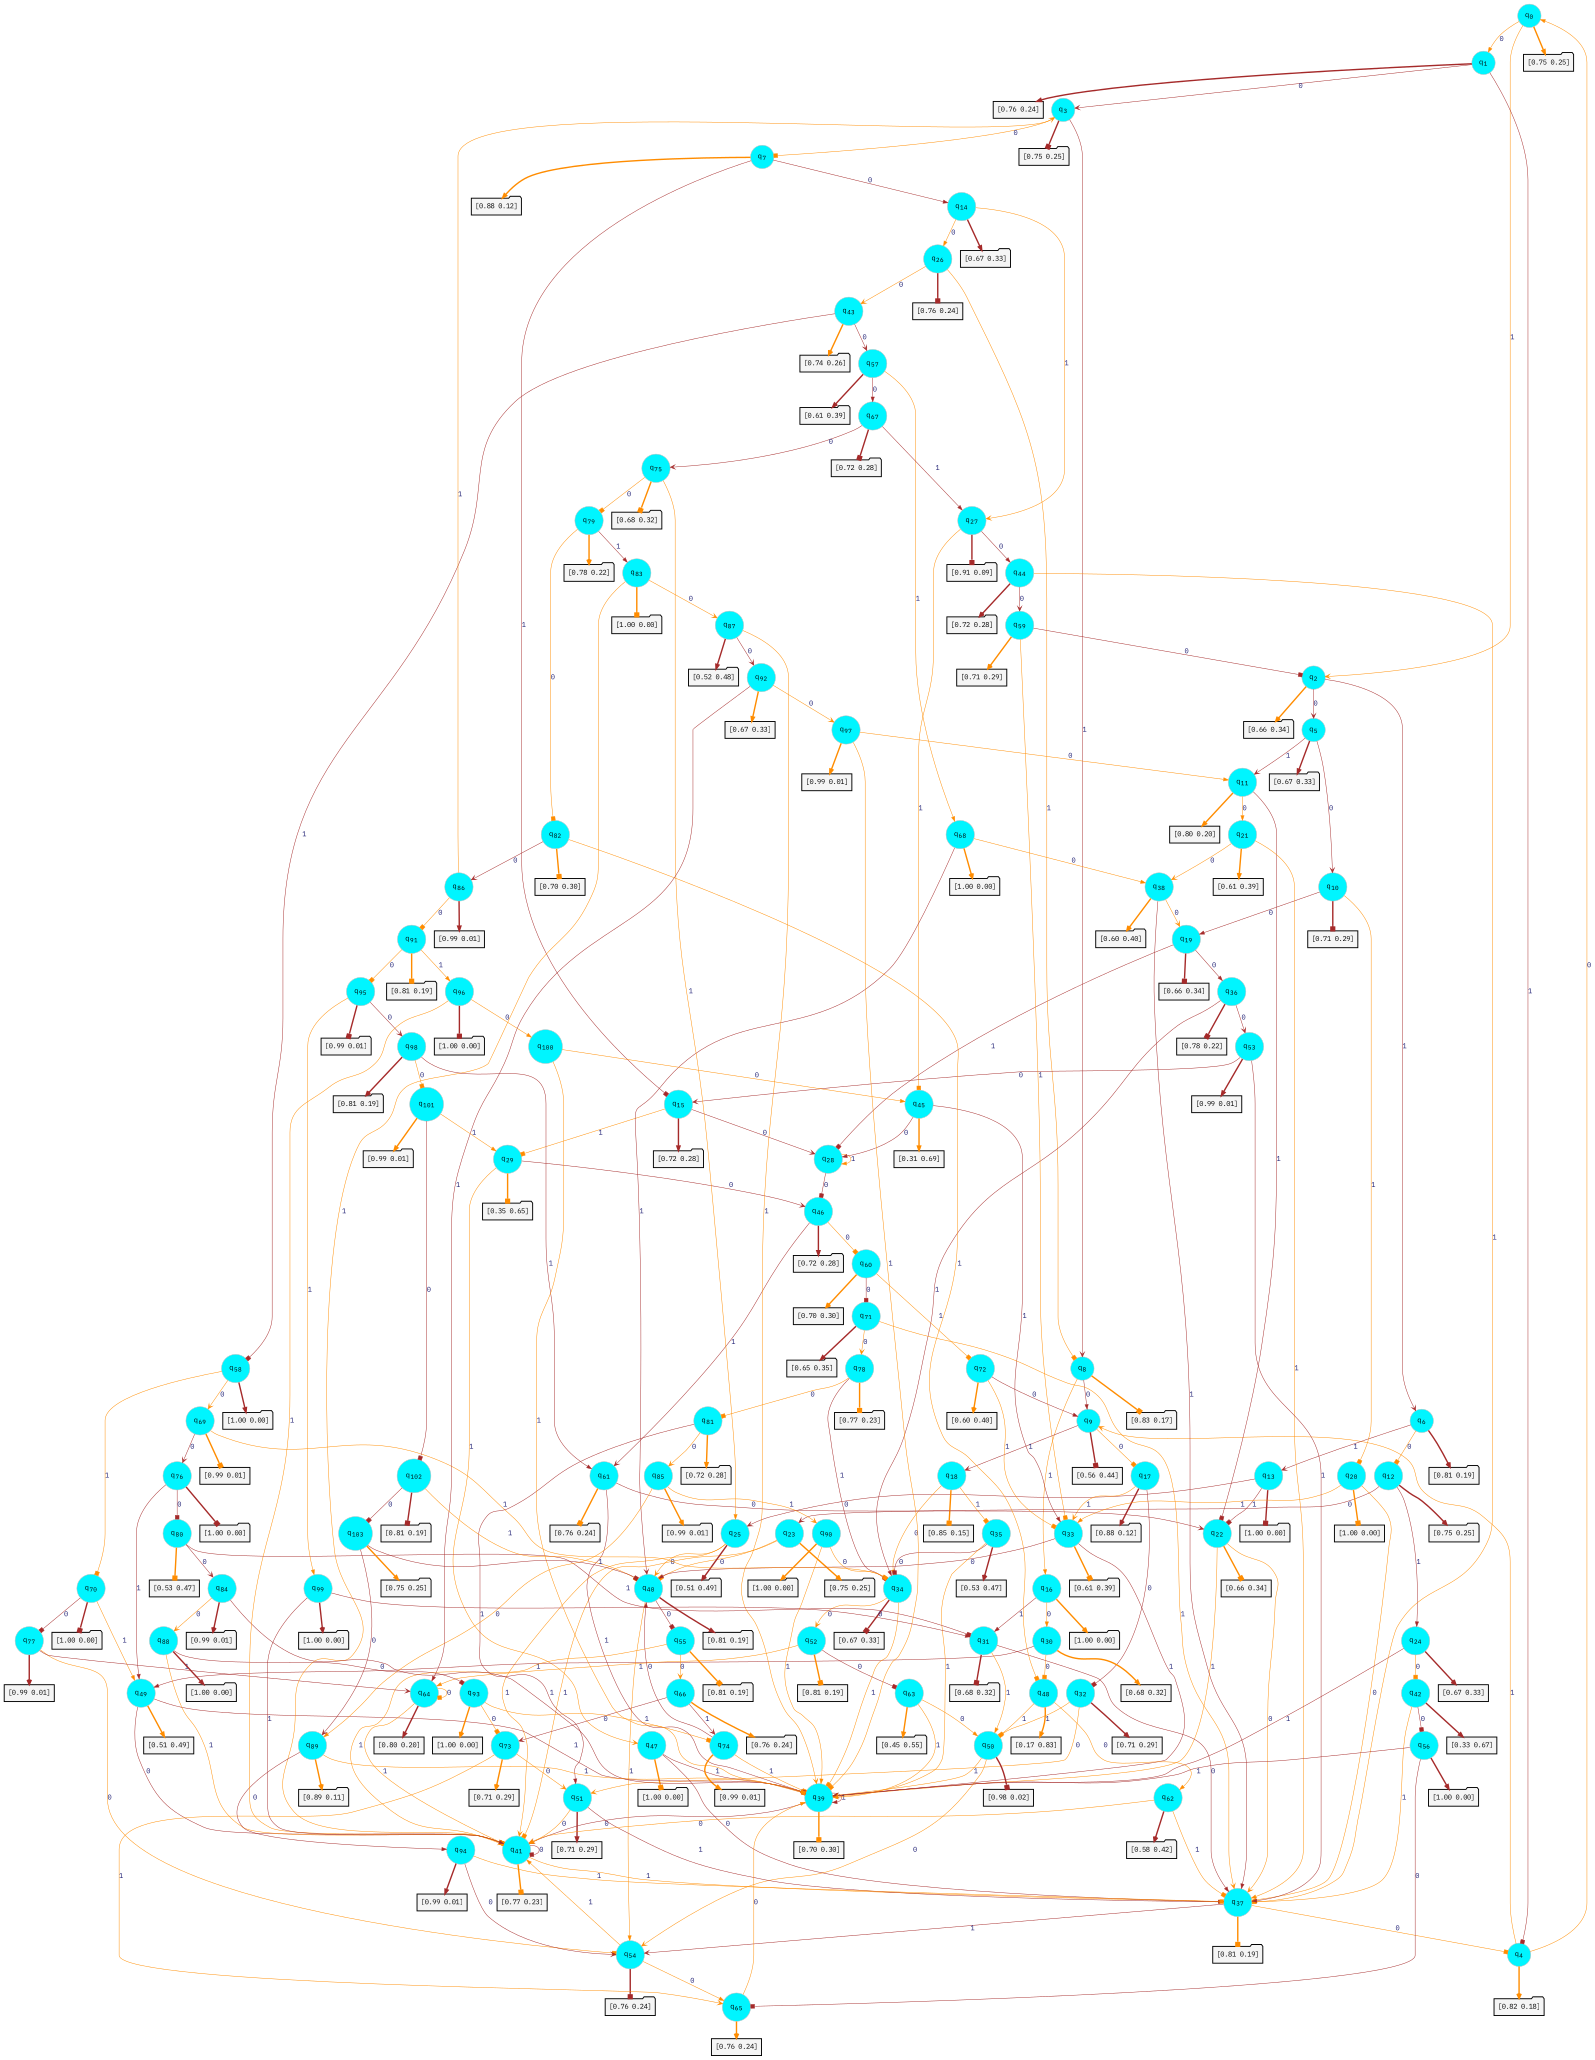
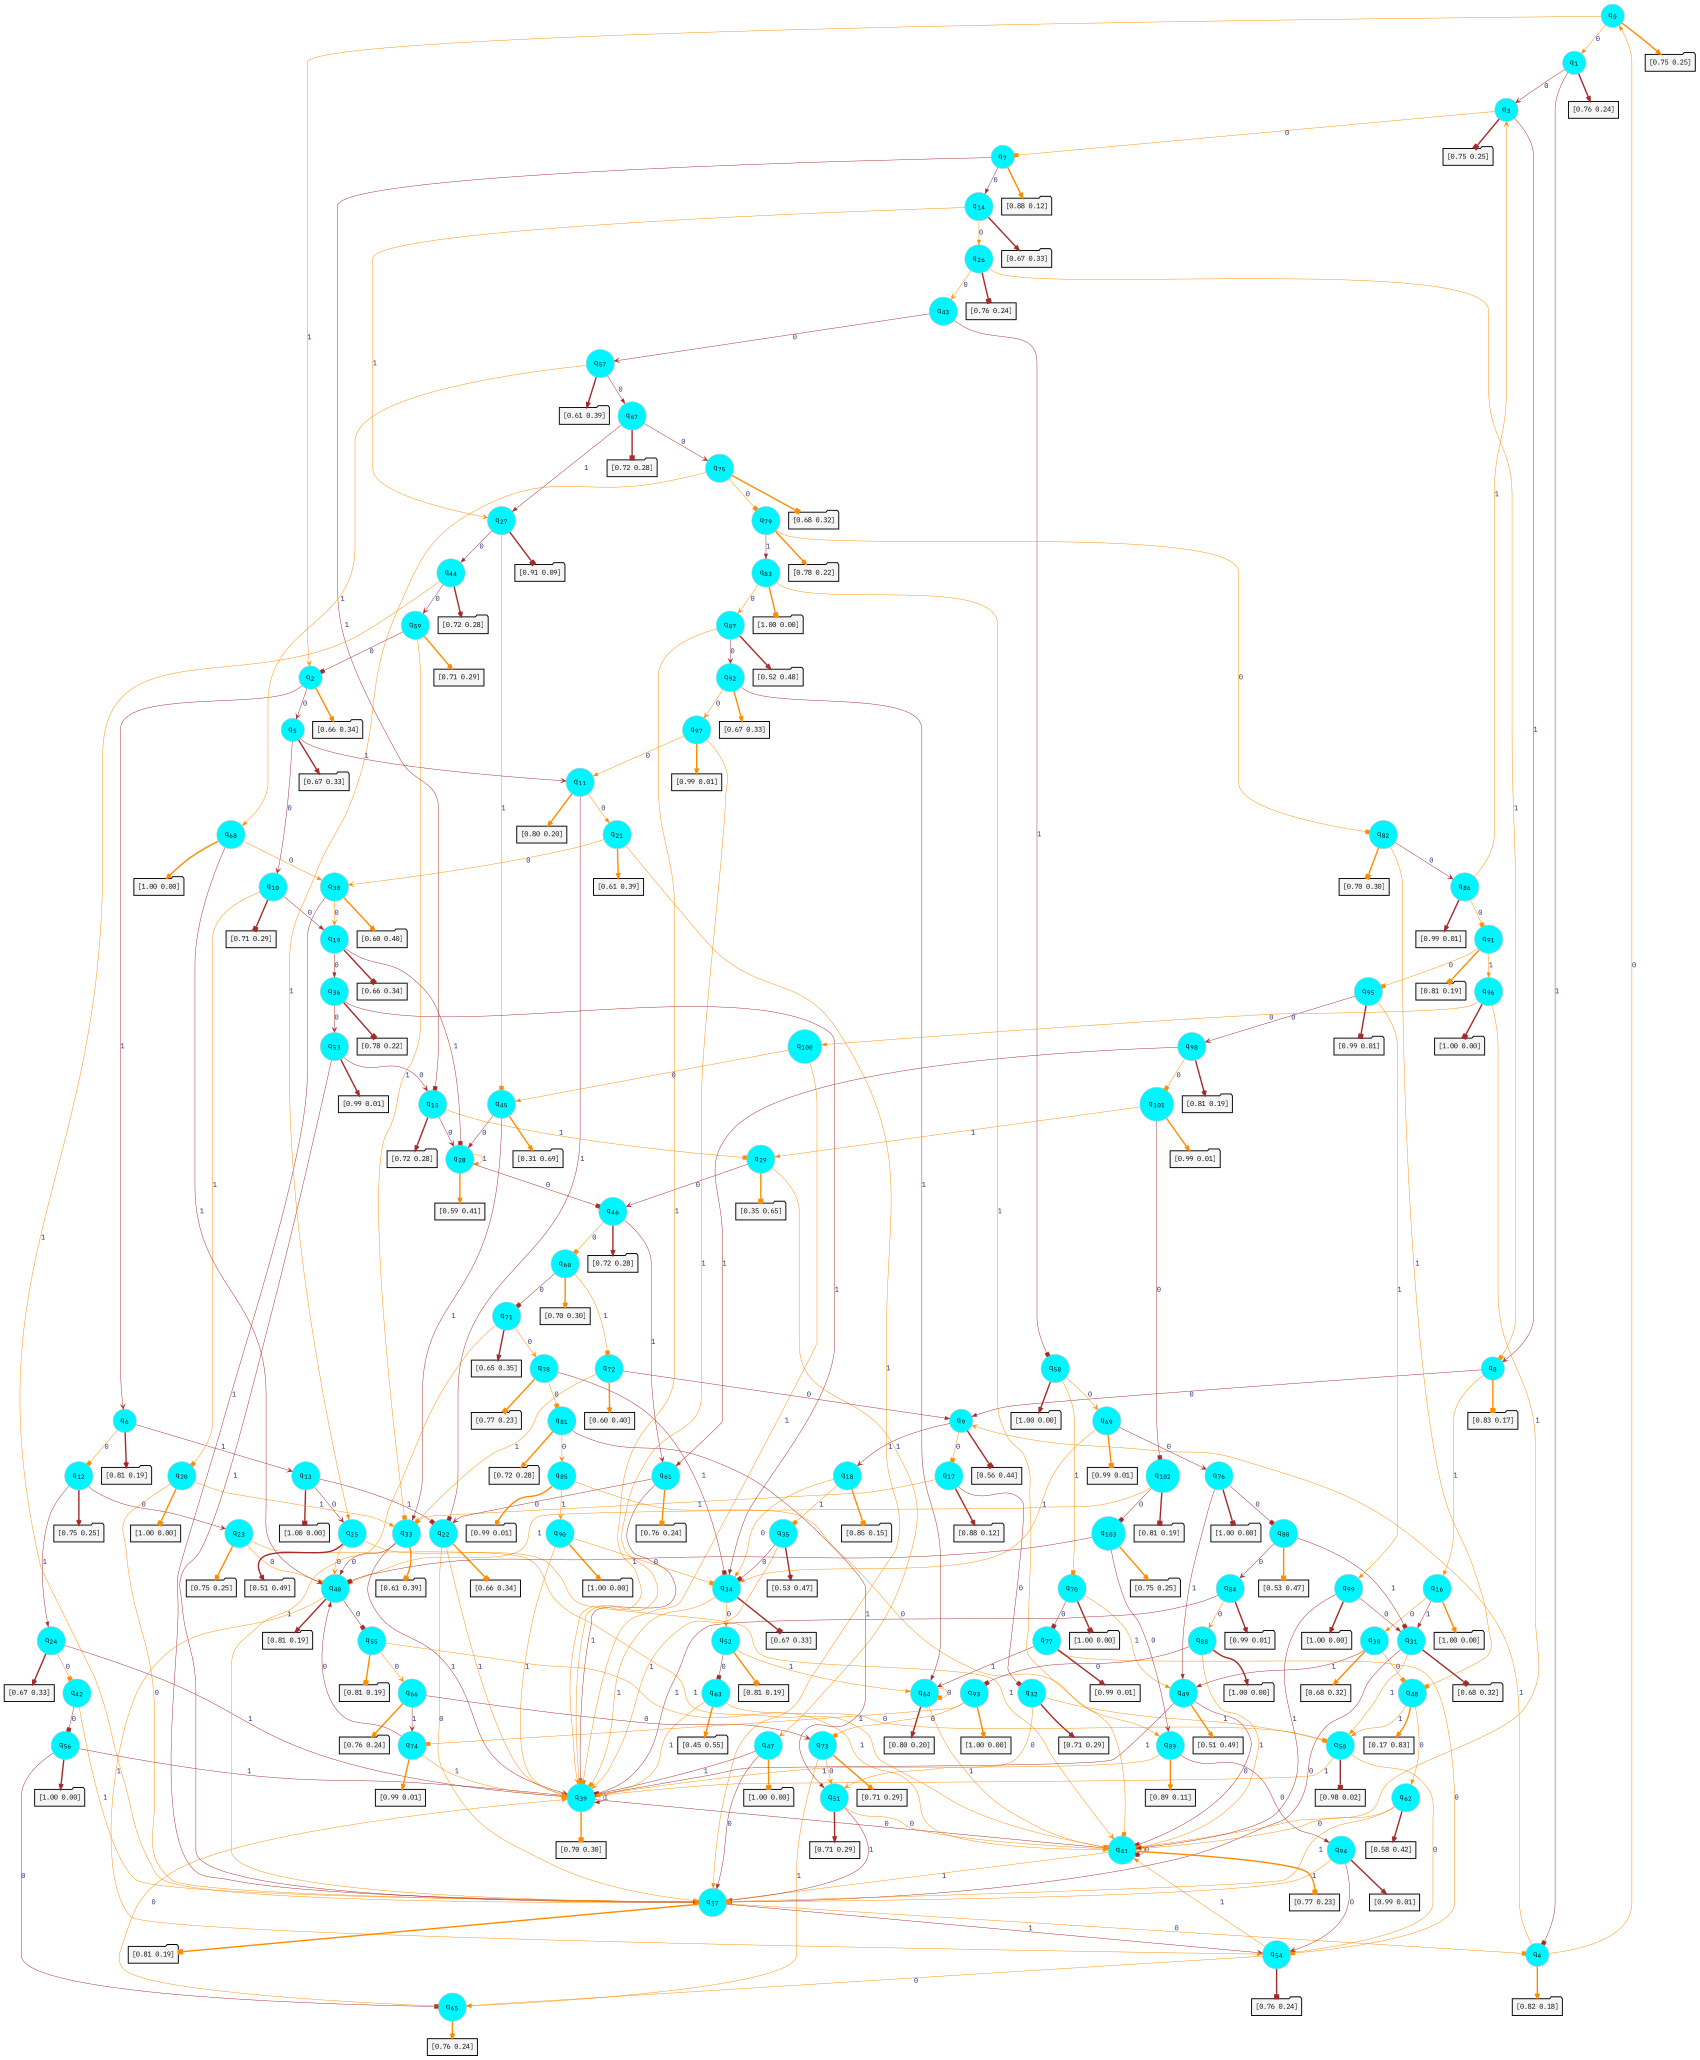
(825, 364) -> none
(919, 1159) -> (538, 1159)
none -> (460, 1212)
(812, 1369) -> (496, 1369)
(949, 1533) -> (867, 1533)
(1472, 1745) -> none
(324, 1798) -> (1170, 1798)
(1152, 1850) -> (1391, 1850)
